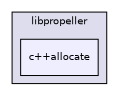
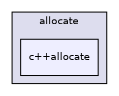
(59, 22) -> (59, 22)
